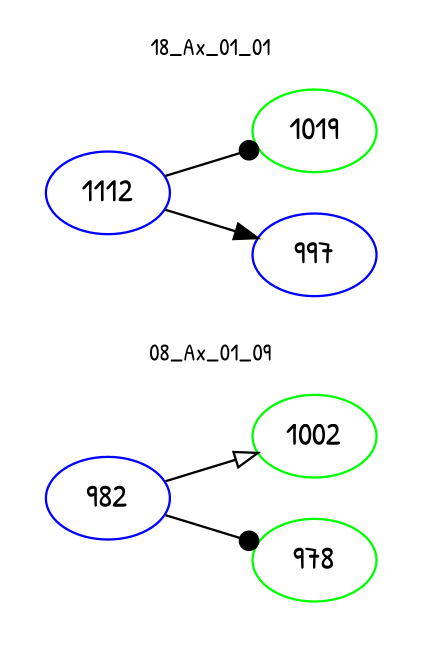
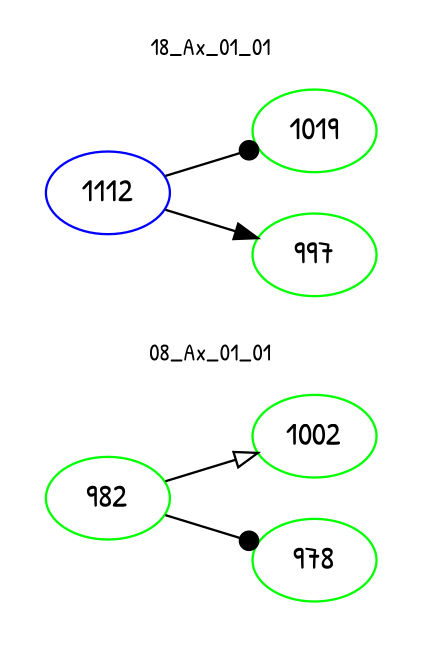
(315, 255) -> (315, 255)
(211, 355) -> (211, 355)
(108, 498) -> (108, 498)
